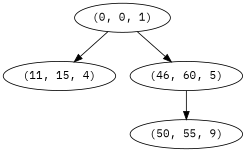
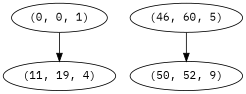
(151, 44) -> none
(59, 76) -> (59, 76)
(186, 134) -> (186, 76)
